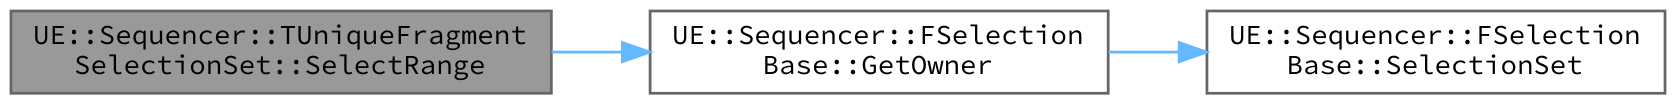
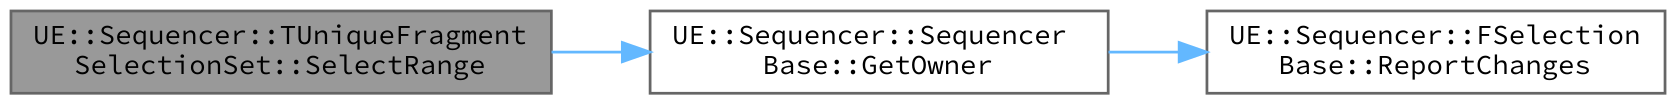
(879, 52) -> (879, 52)
(1436, 52) -> (1436, 52)
